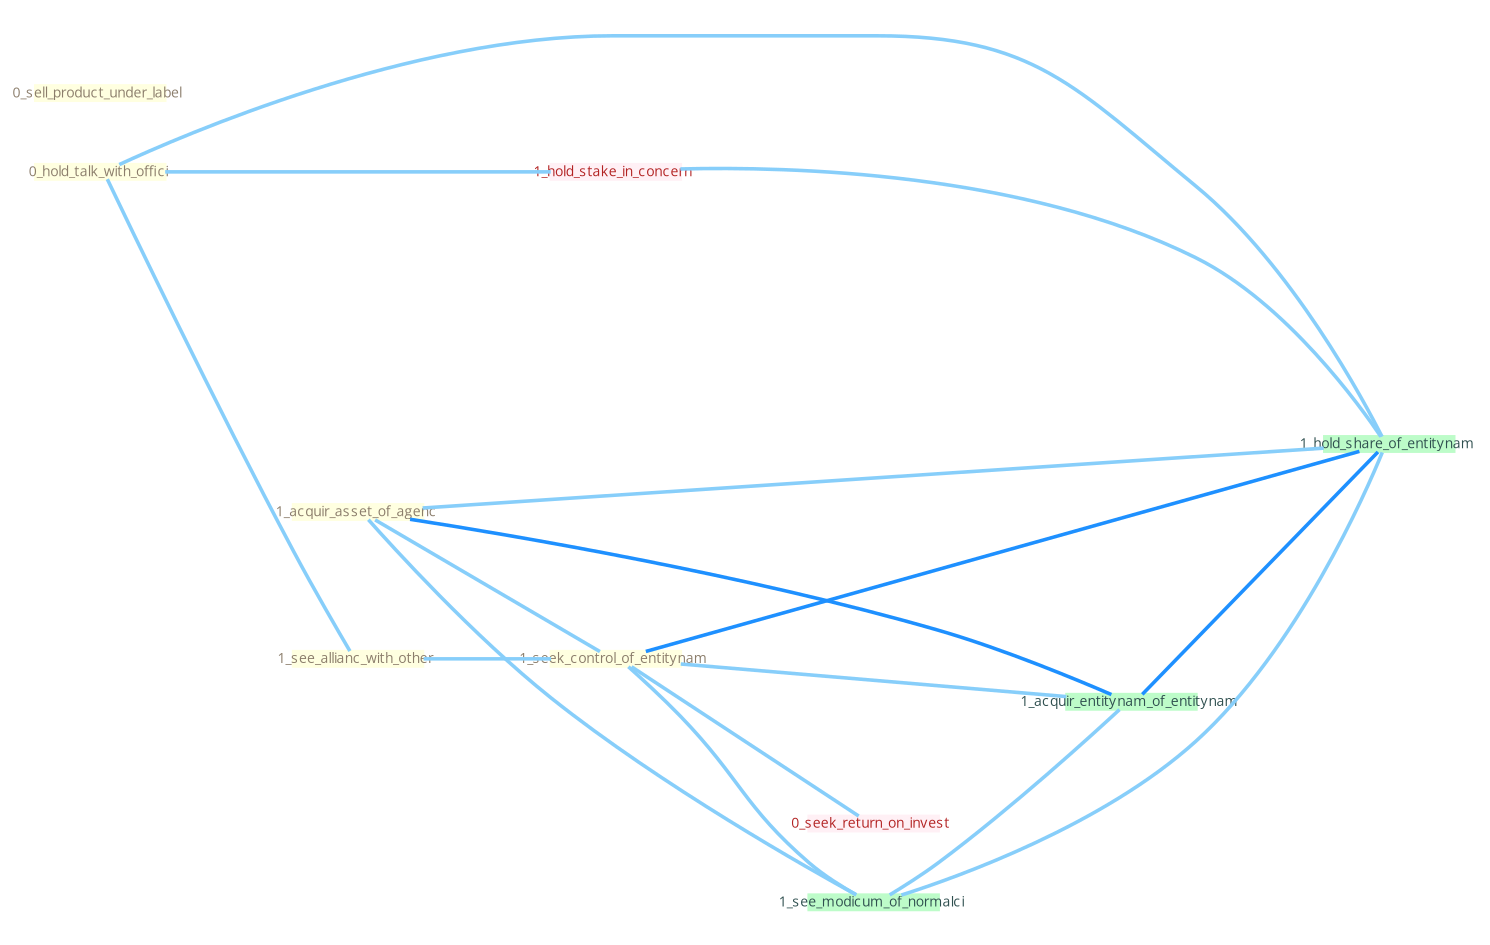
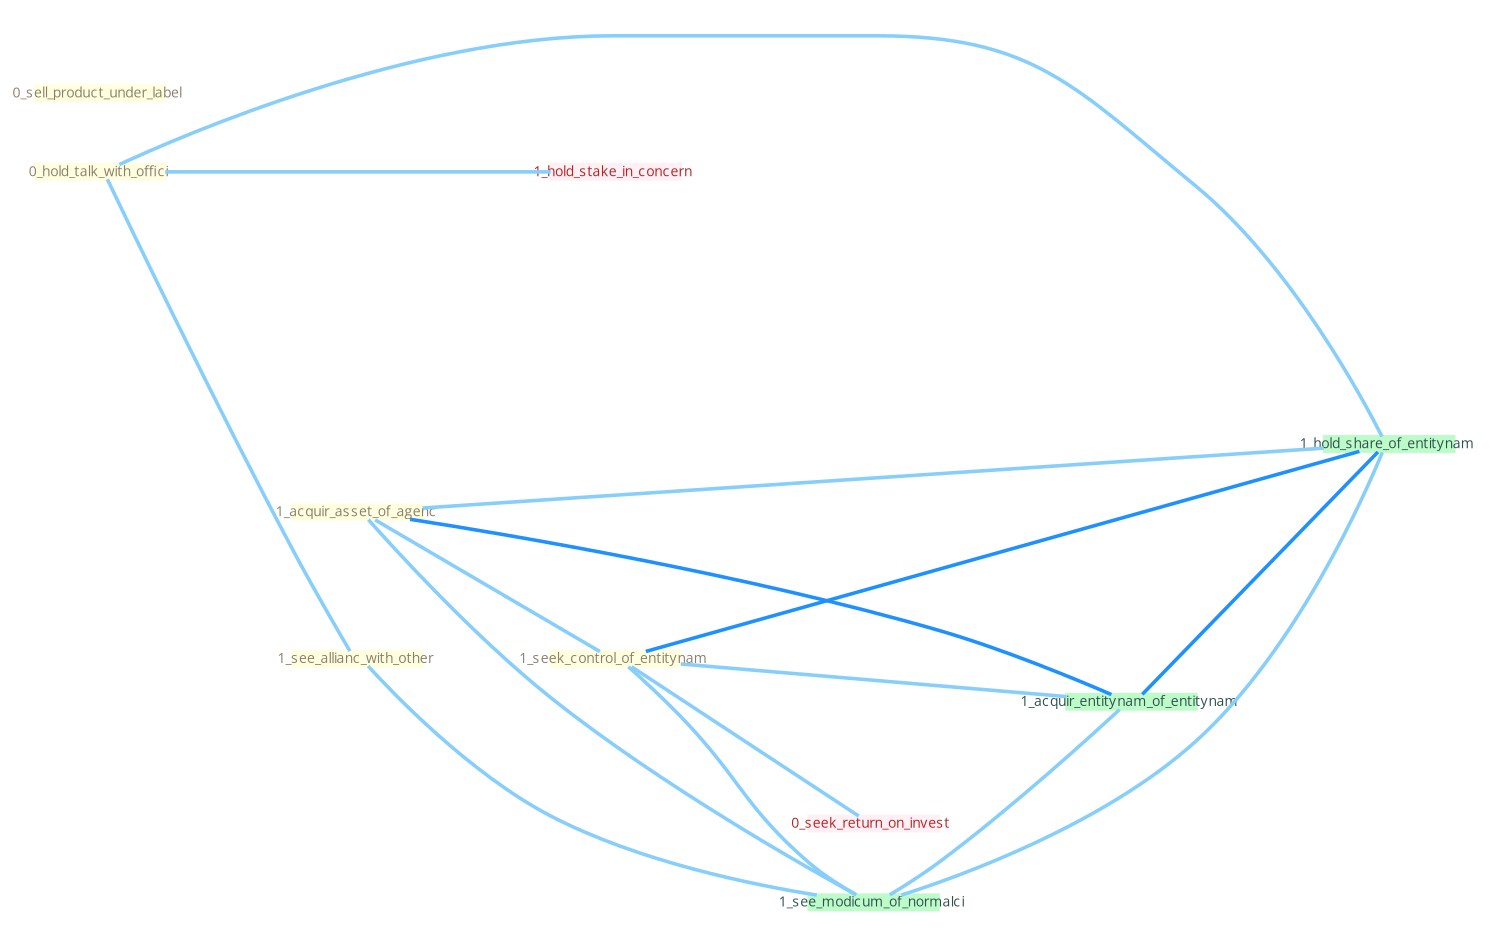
(1070, 211) -> none
(471, 659) -> (569, 825)
